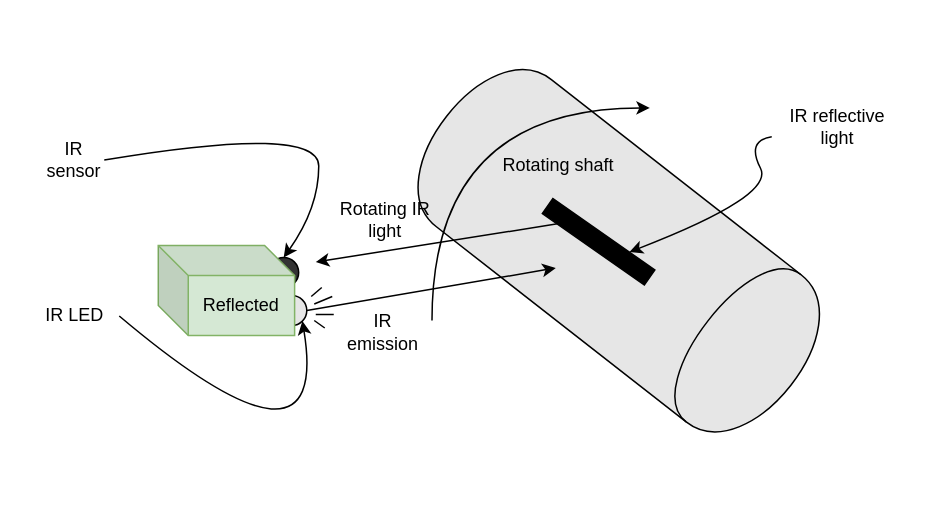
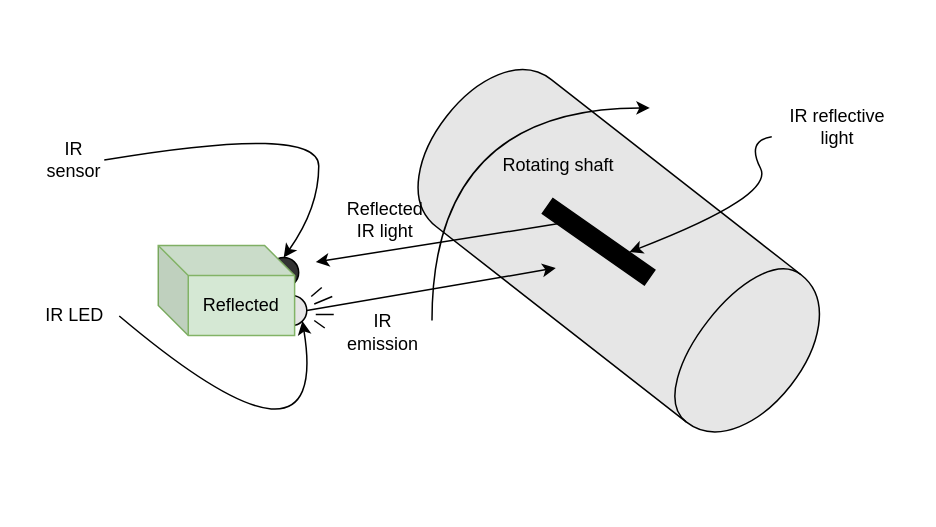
(386, 220) -> (386, 220)
